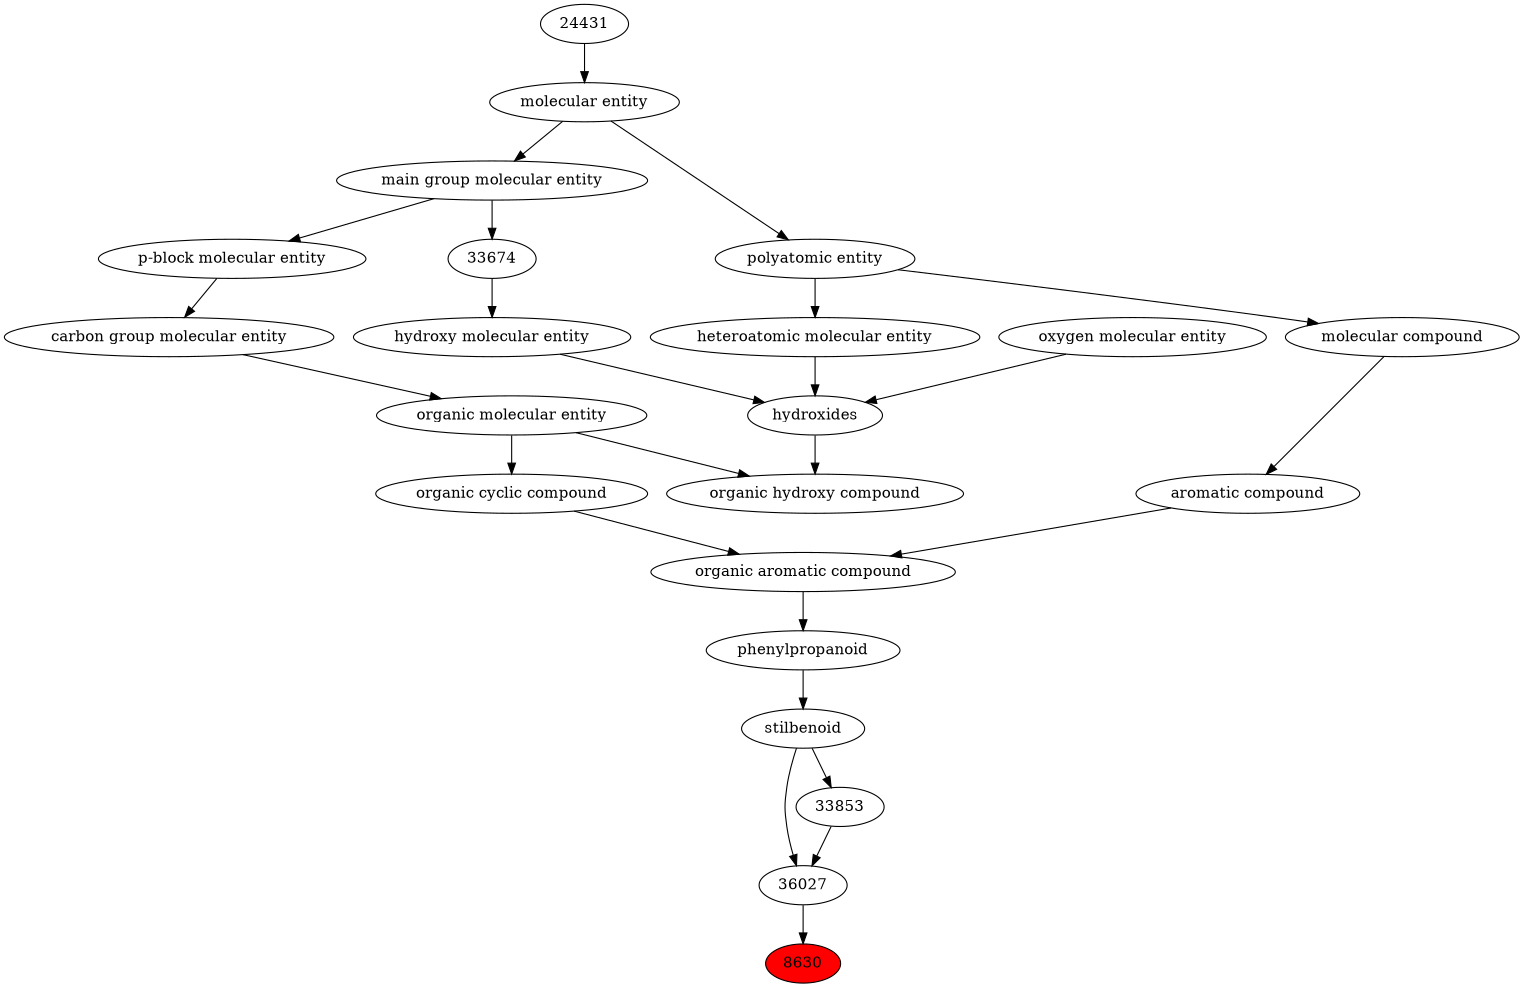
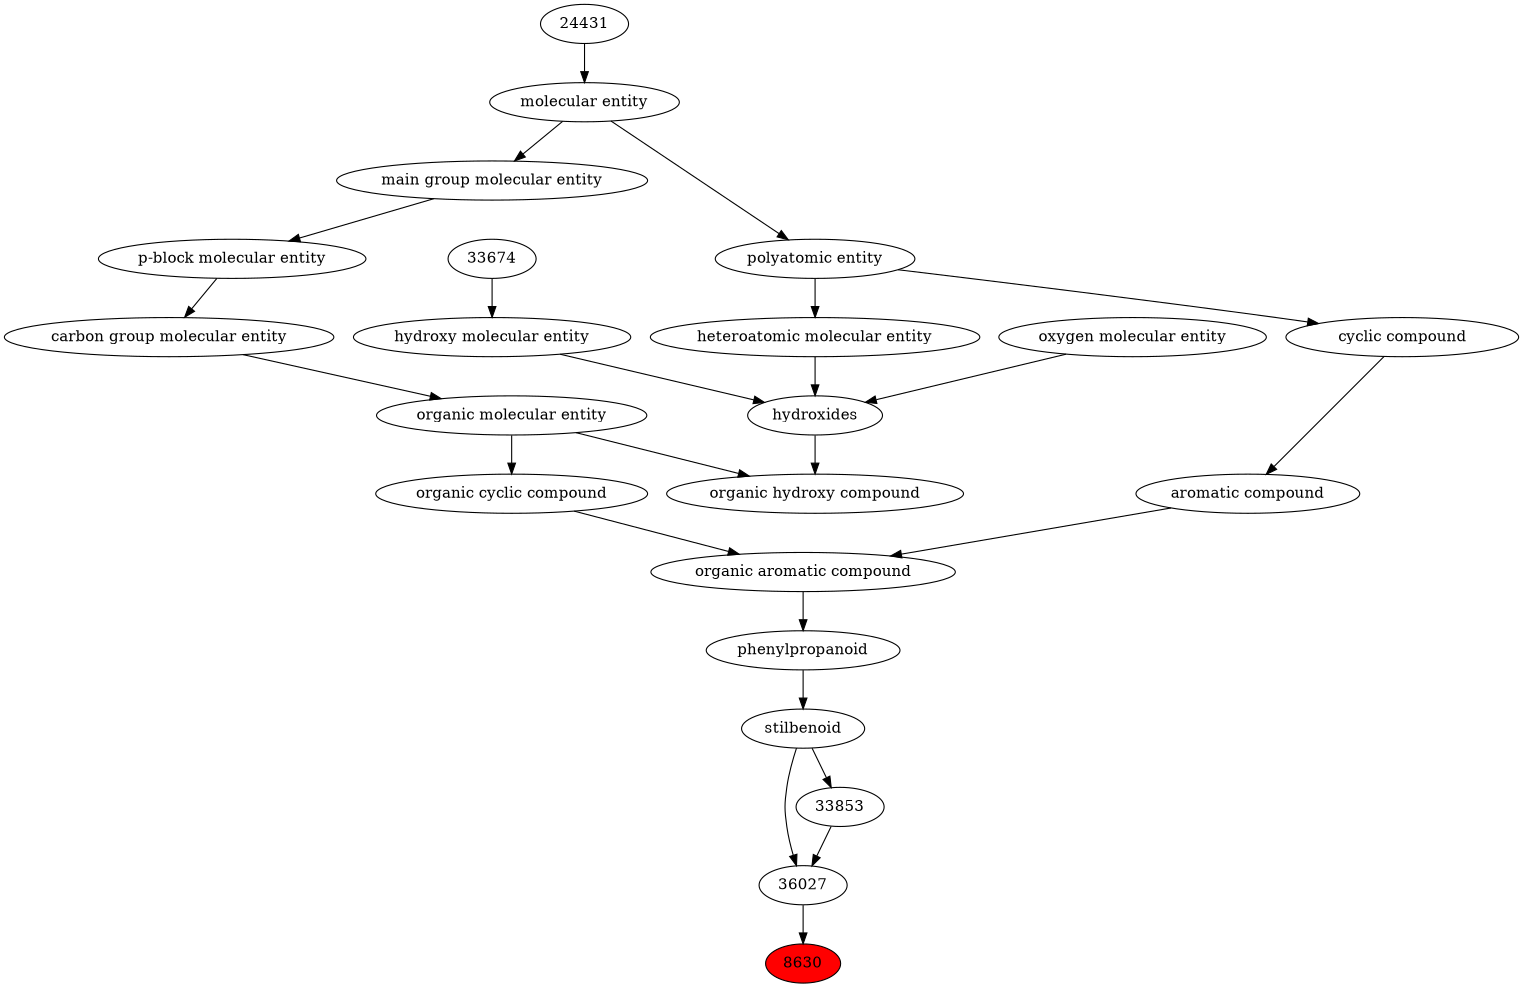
(492, 214) -> none
(1402, 337) -> (1402, 337)
